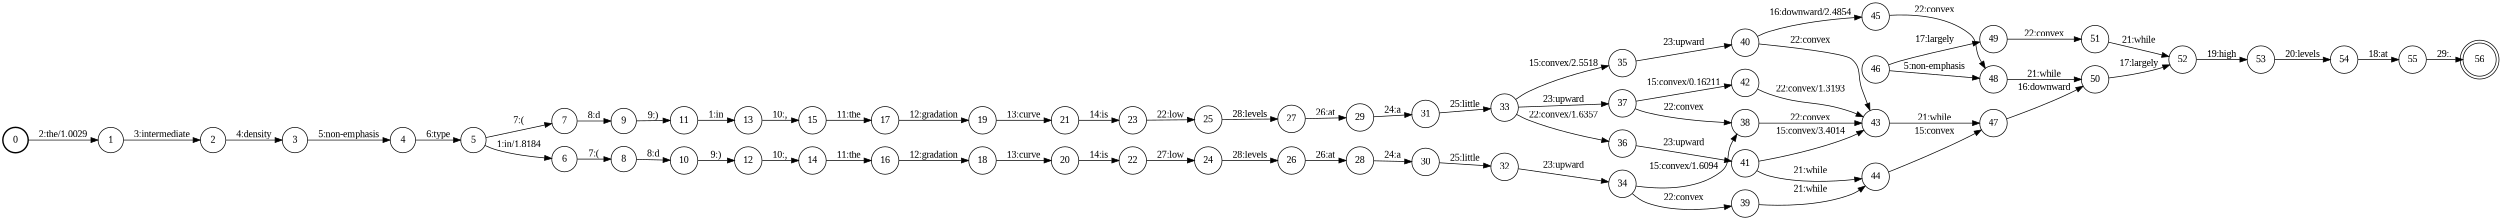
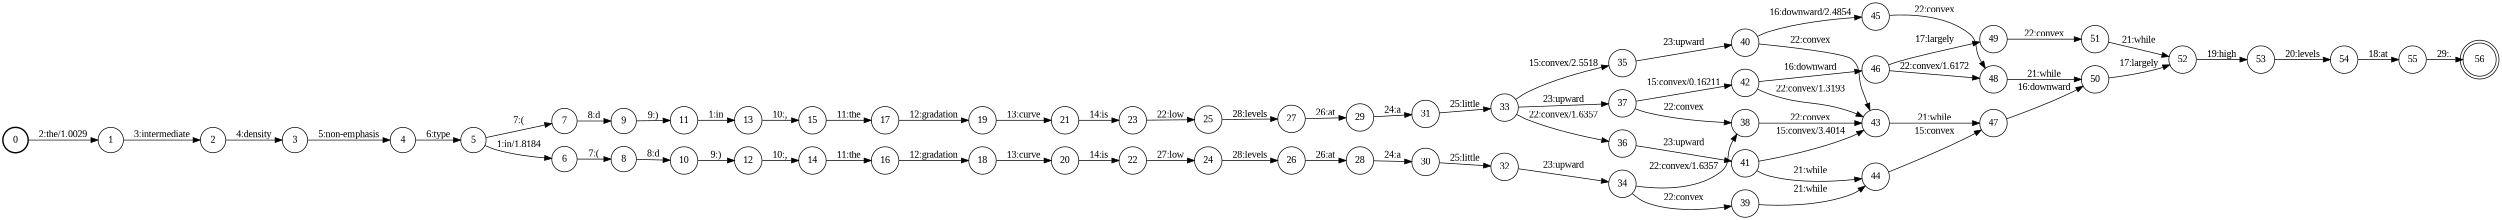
(1935, 66) -> (1935, 66)
none -> (1807, 77)
(1684, 167) -> (1684, 167)
